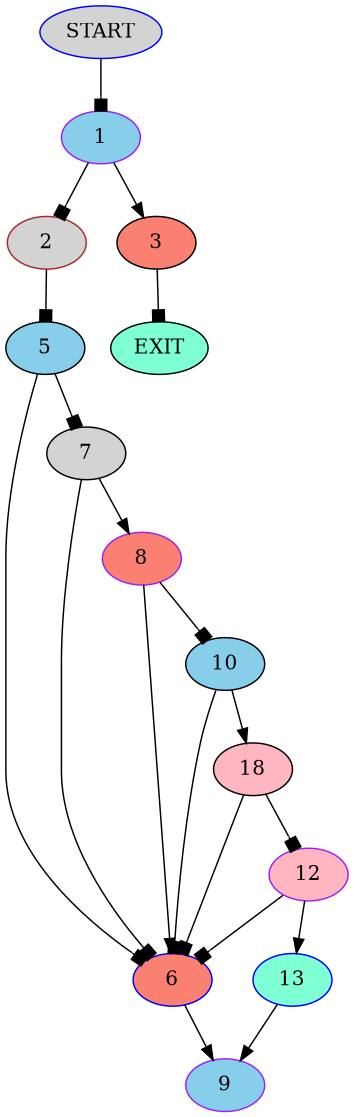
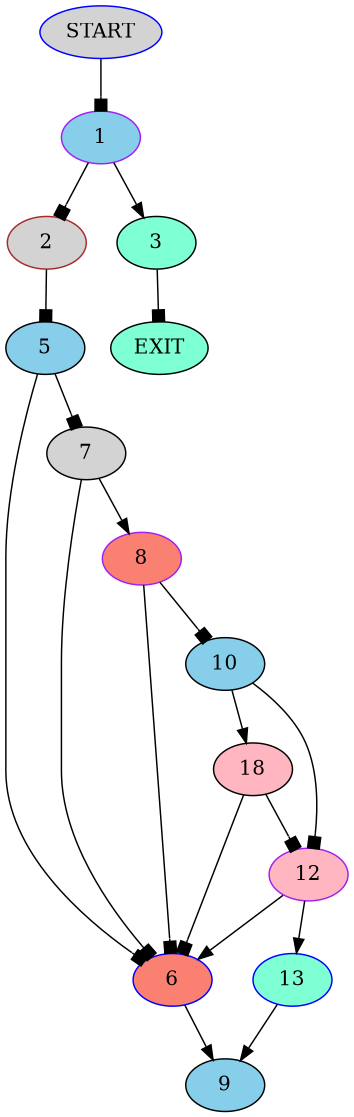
(156, 243) -> (156, 243)
(157, 762) -> (157, 762)
(188, 813) -> (308, 748)
(247, 923) -> (247, 923)
(225, 1085) -> (225, 1085)
